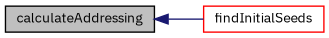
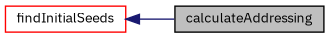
(186, 19) -> (157, 19)
